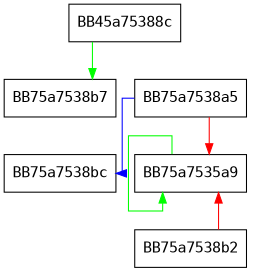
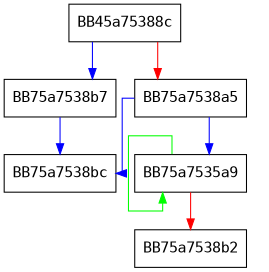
(92, 55) -> (92, 55)
none -> (158, 55)
none -> (60, 130)
(209, 130) -> (209, 130)
(219, 216) -> (191, 206)
